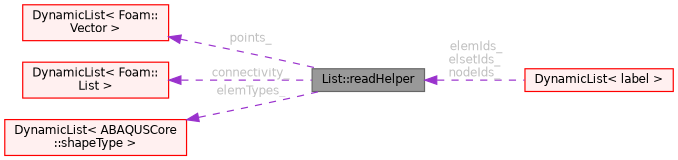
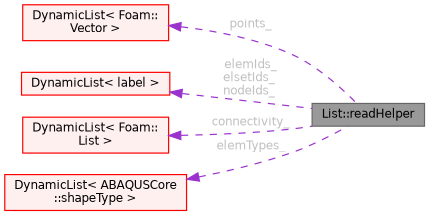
(481, 80) -> (247, 101)
